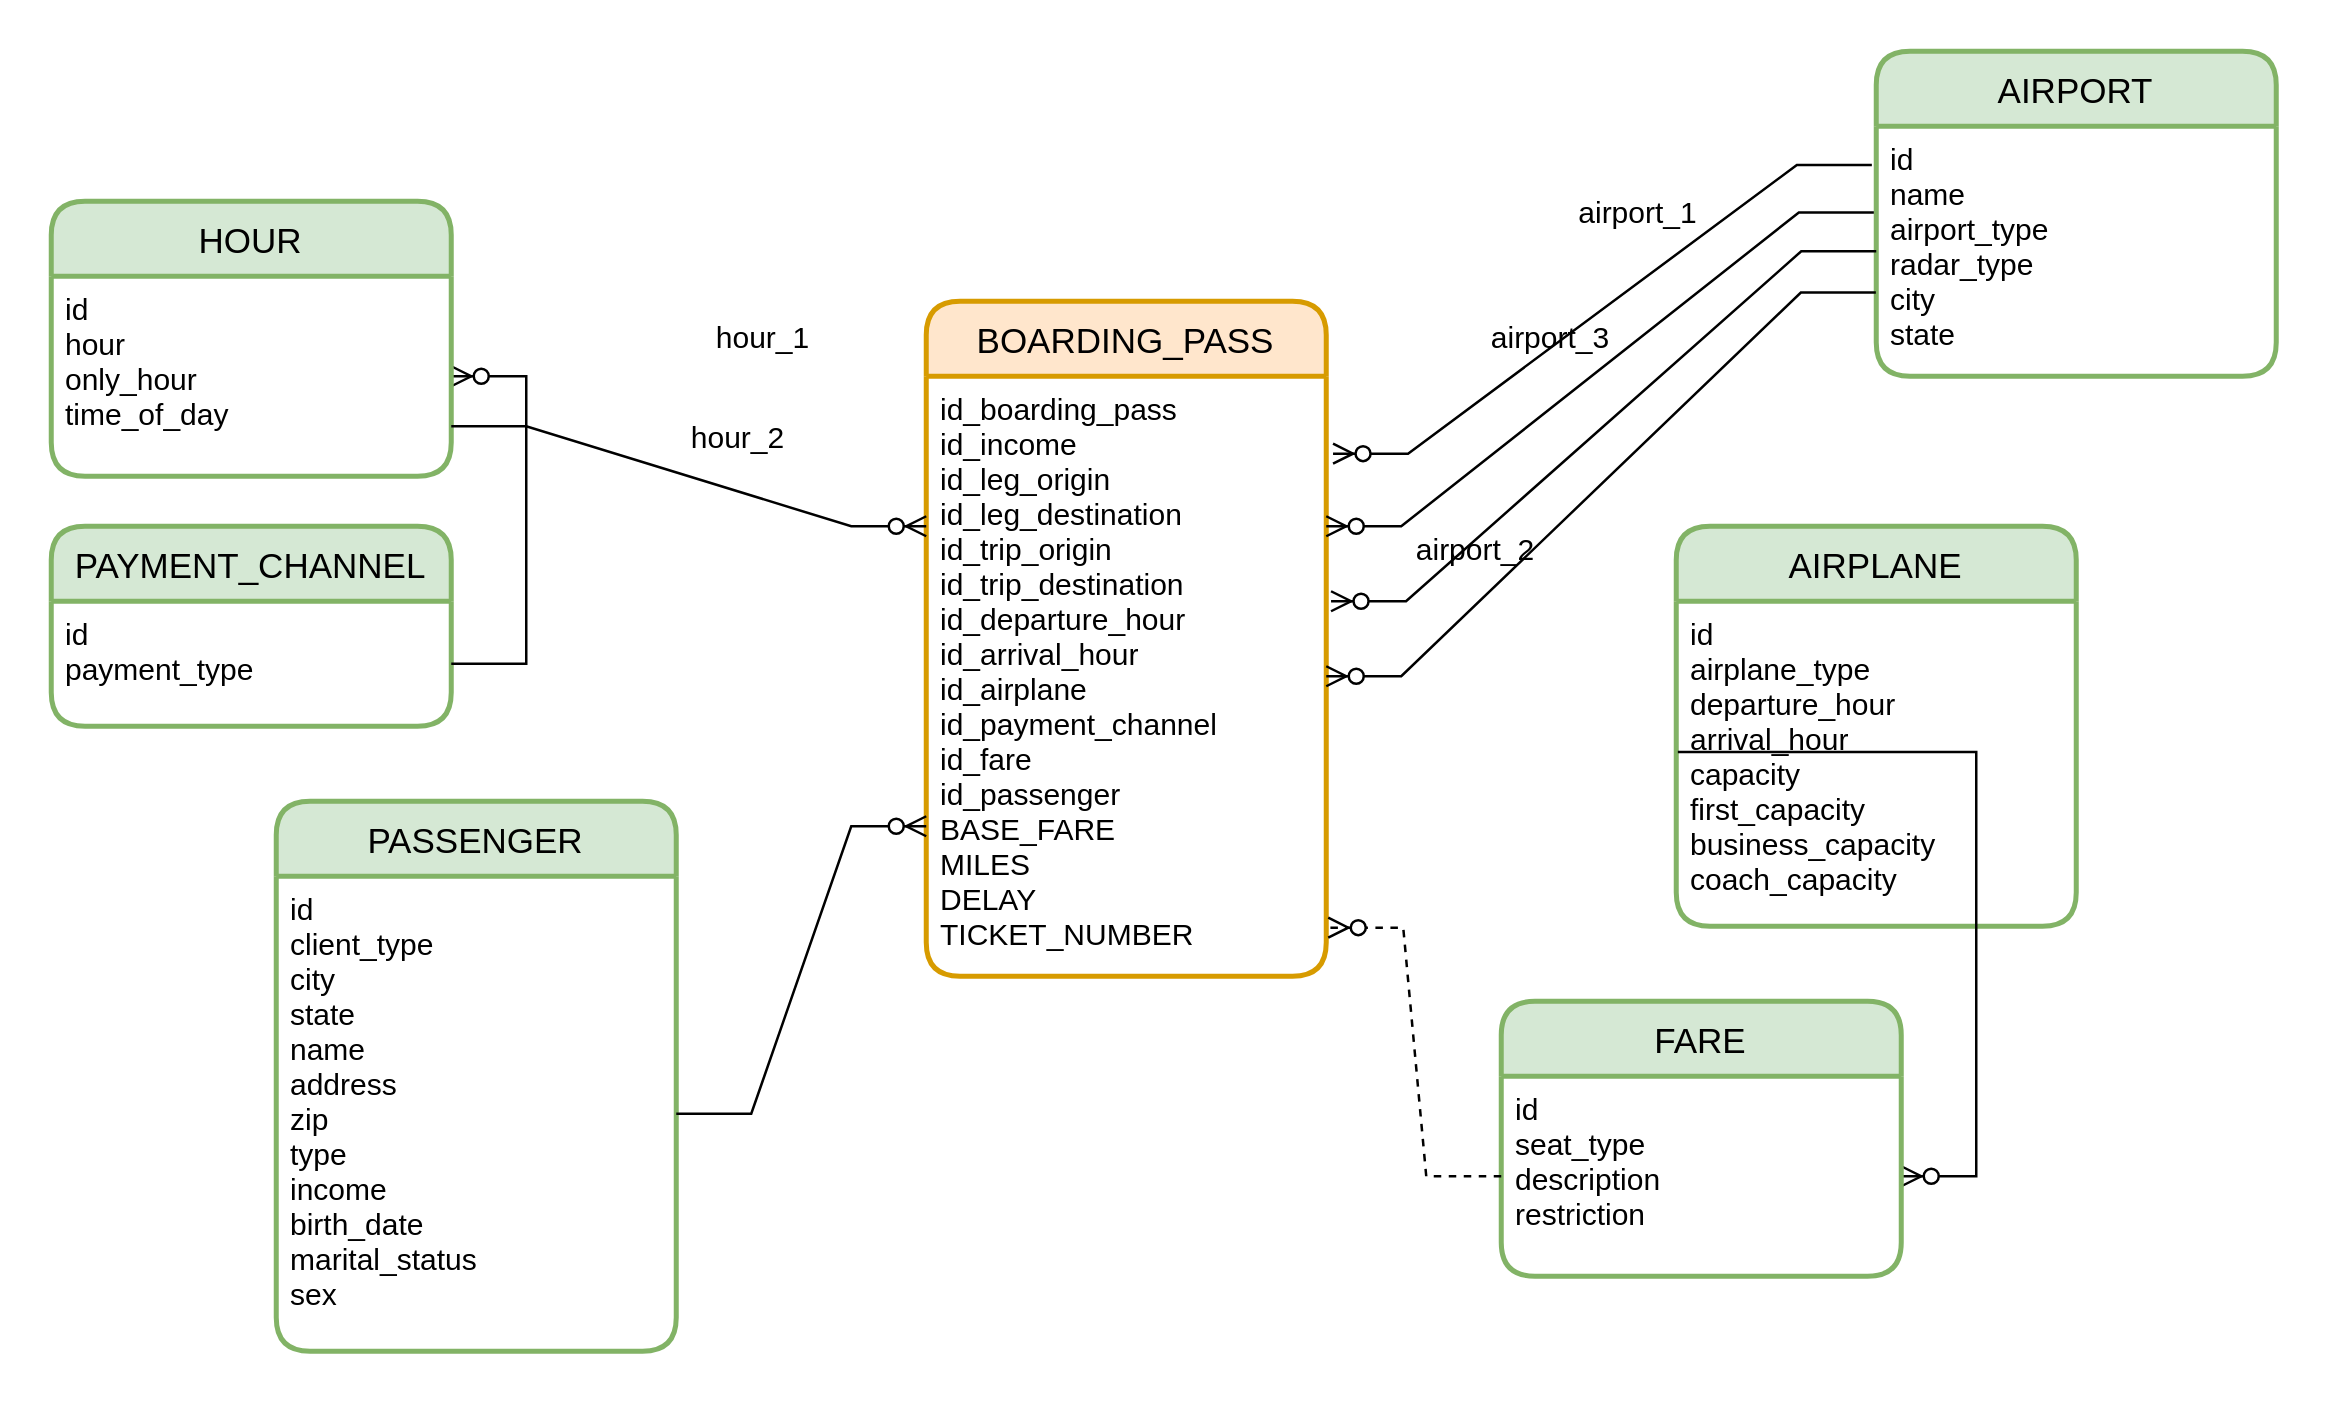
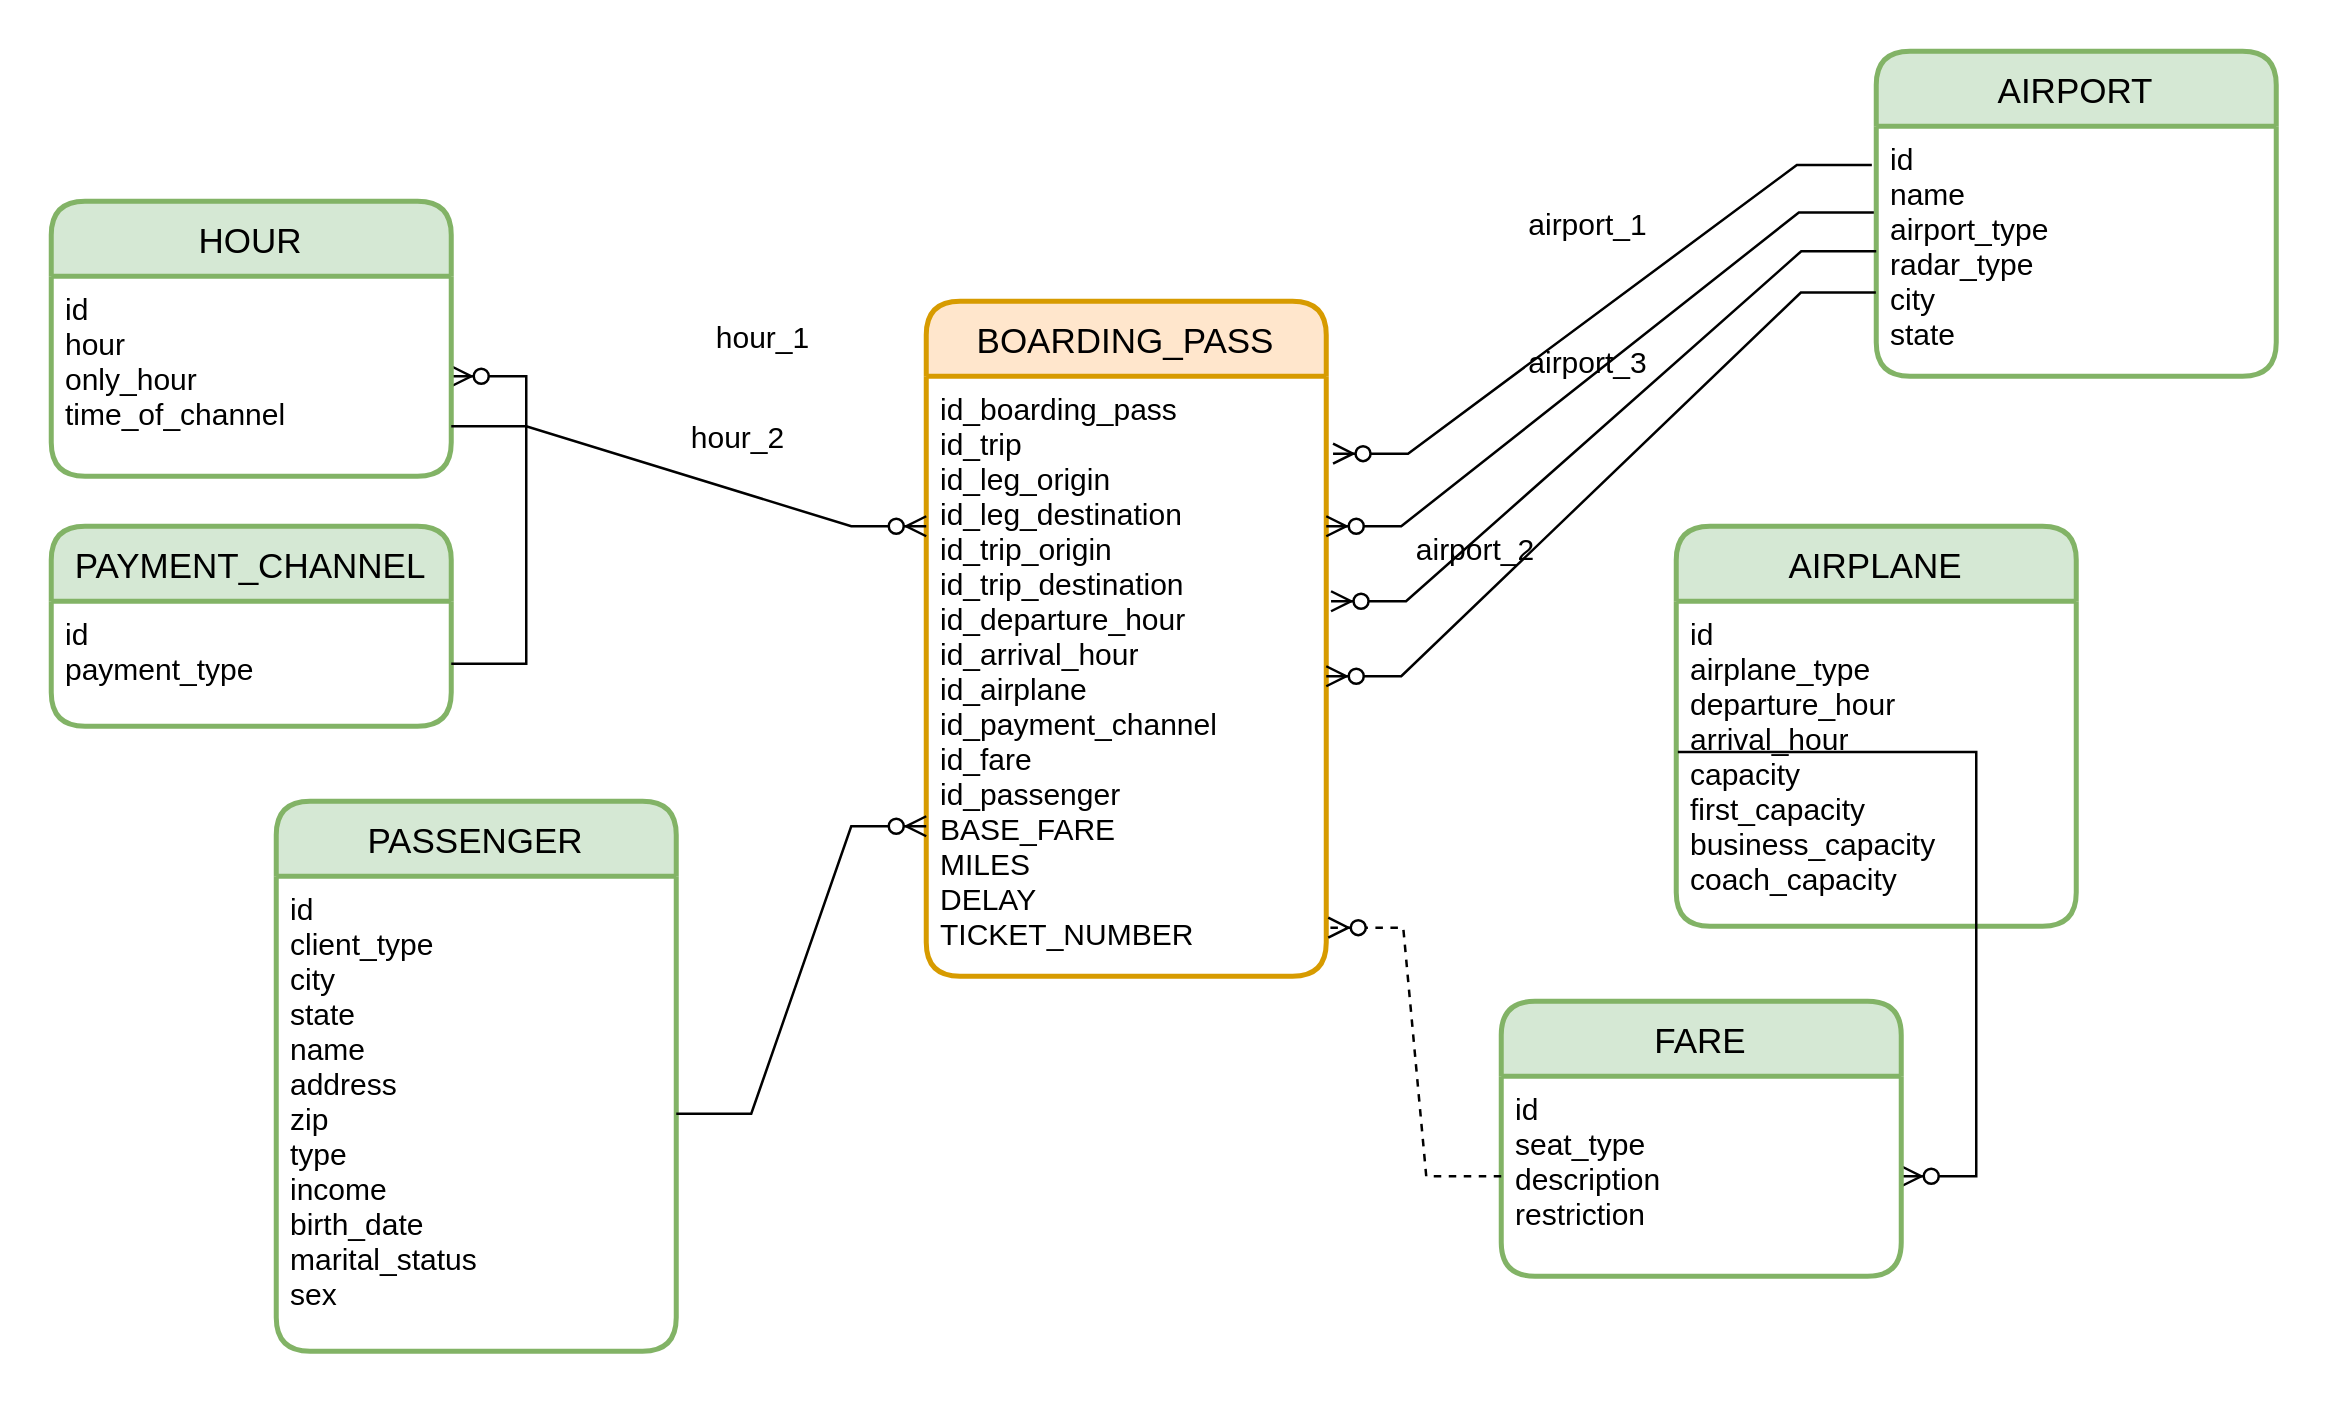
(1639, 214) -> (1589, 226)
(78, 310) -> (78, 310)
(1551, 339) -> (1589, 364)
(1067, 410) -> (1067, 410)
